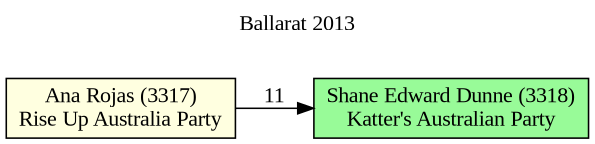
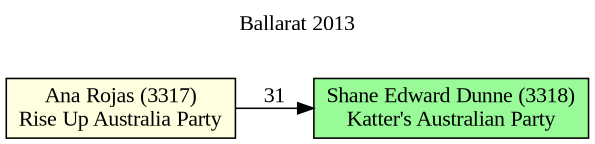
(275, 97) -> (275, 97)
